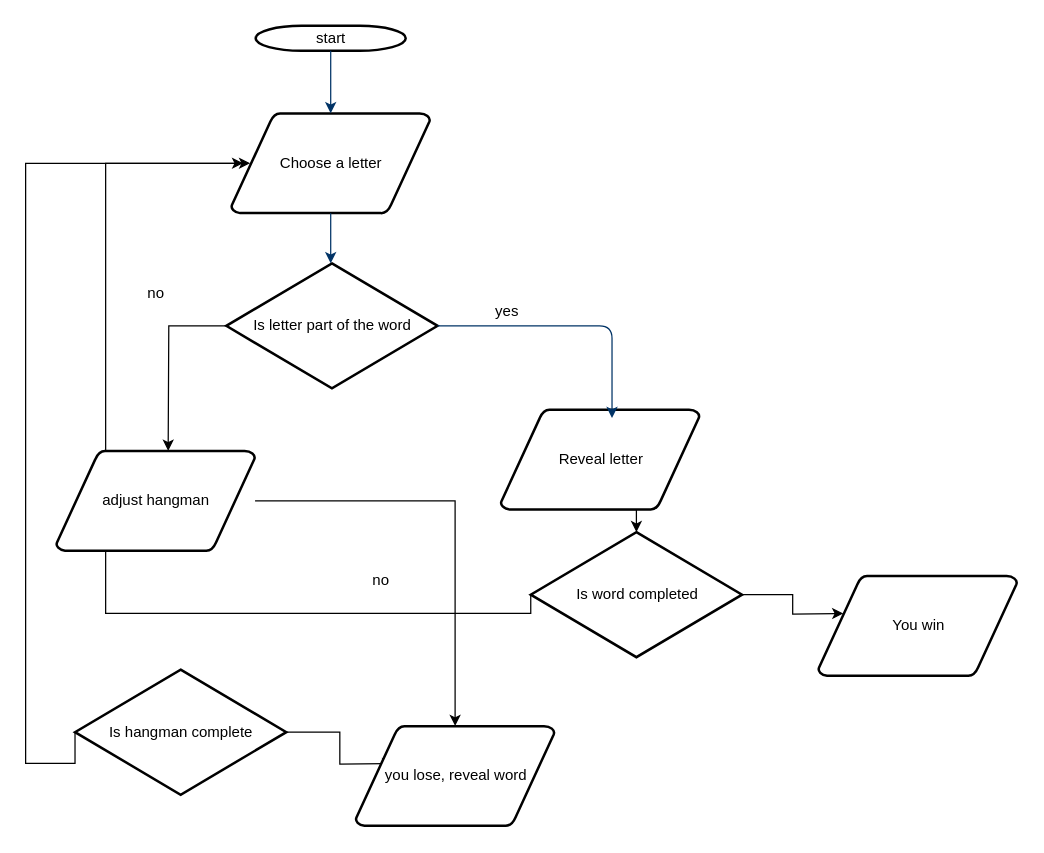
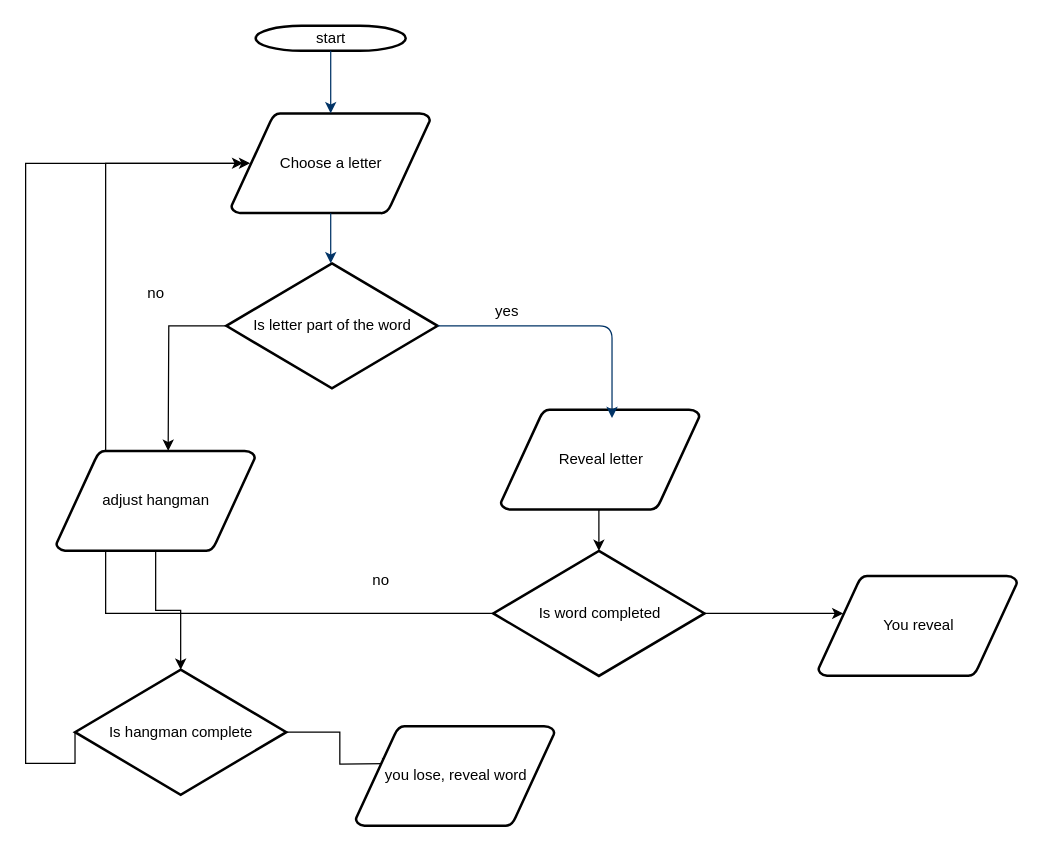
(455, 509) -> (164, 610)
(636, 594) -> (599, 613)
(919, 626) -> (919, 626)
